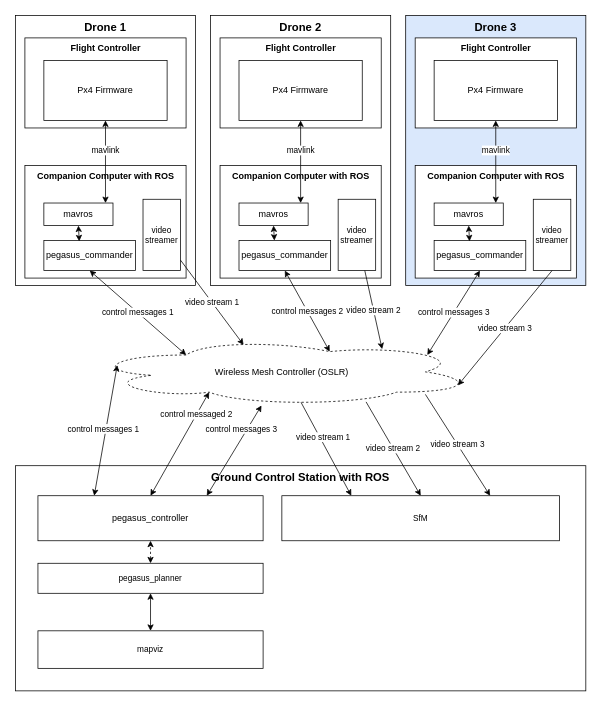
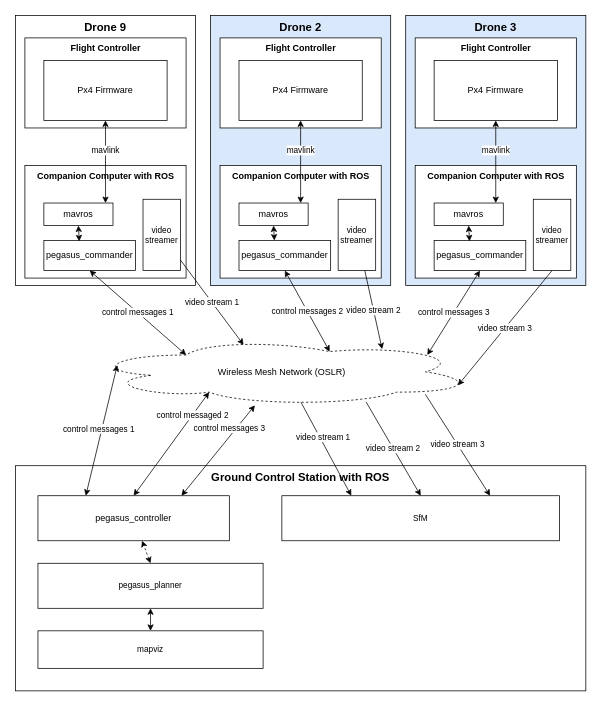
(105, 26) -> (105, 26)
(300, 150) -> (300, 150)
(282, 372) -> (282, 372)
(150, 518) -> (134, 518)
(150, 578) -> (150, 585)
